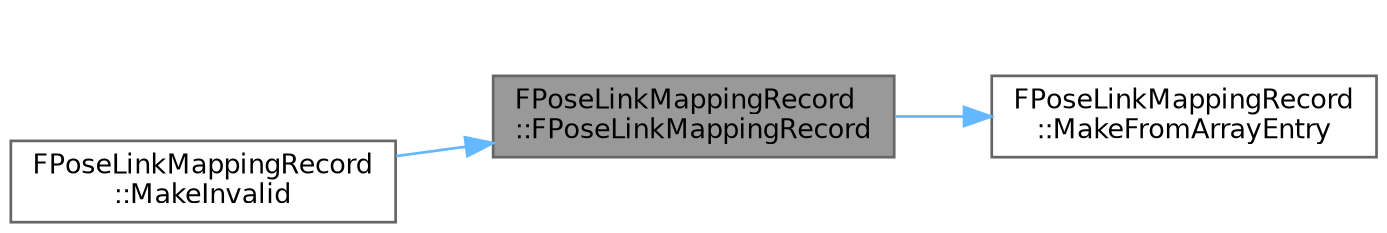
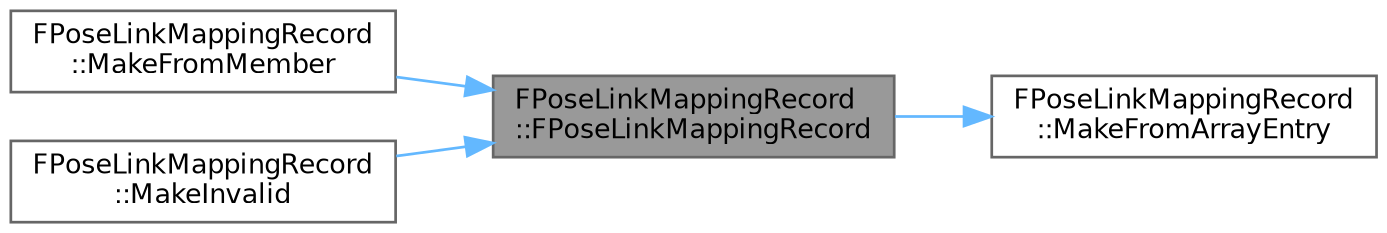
none -> (203, 51)
